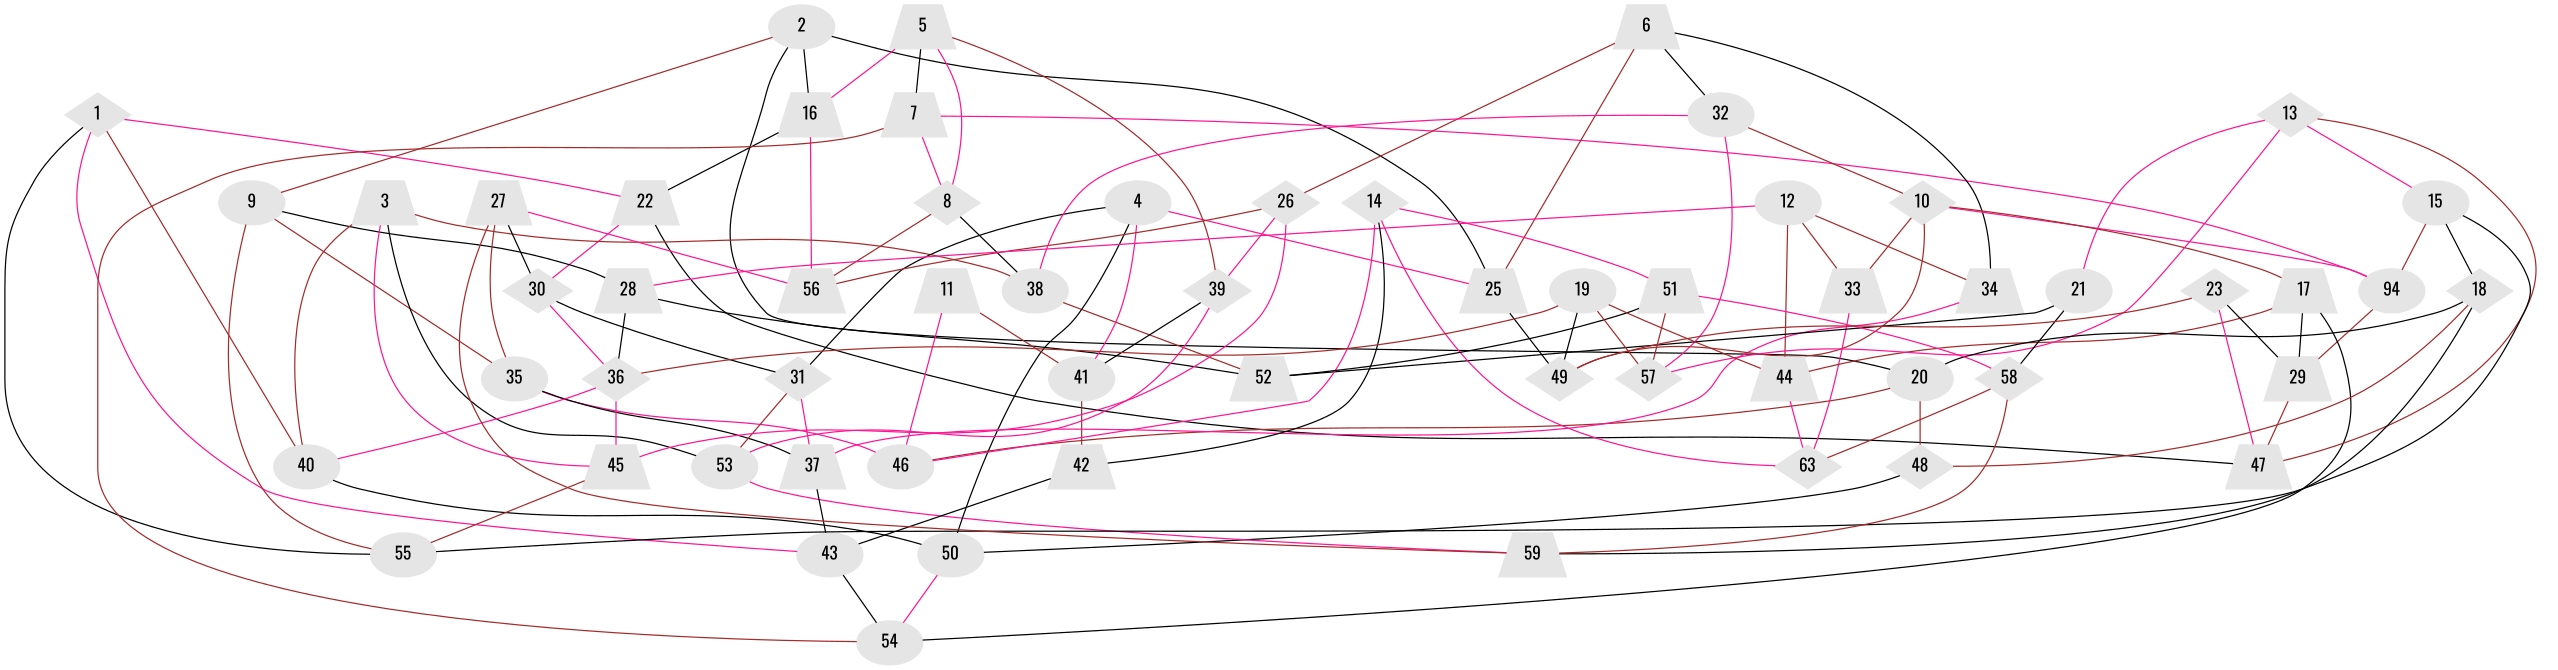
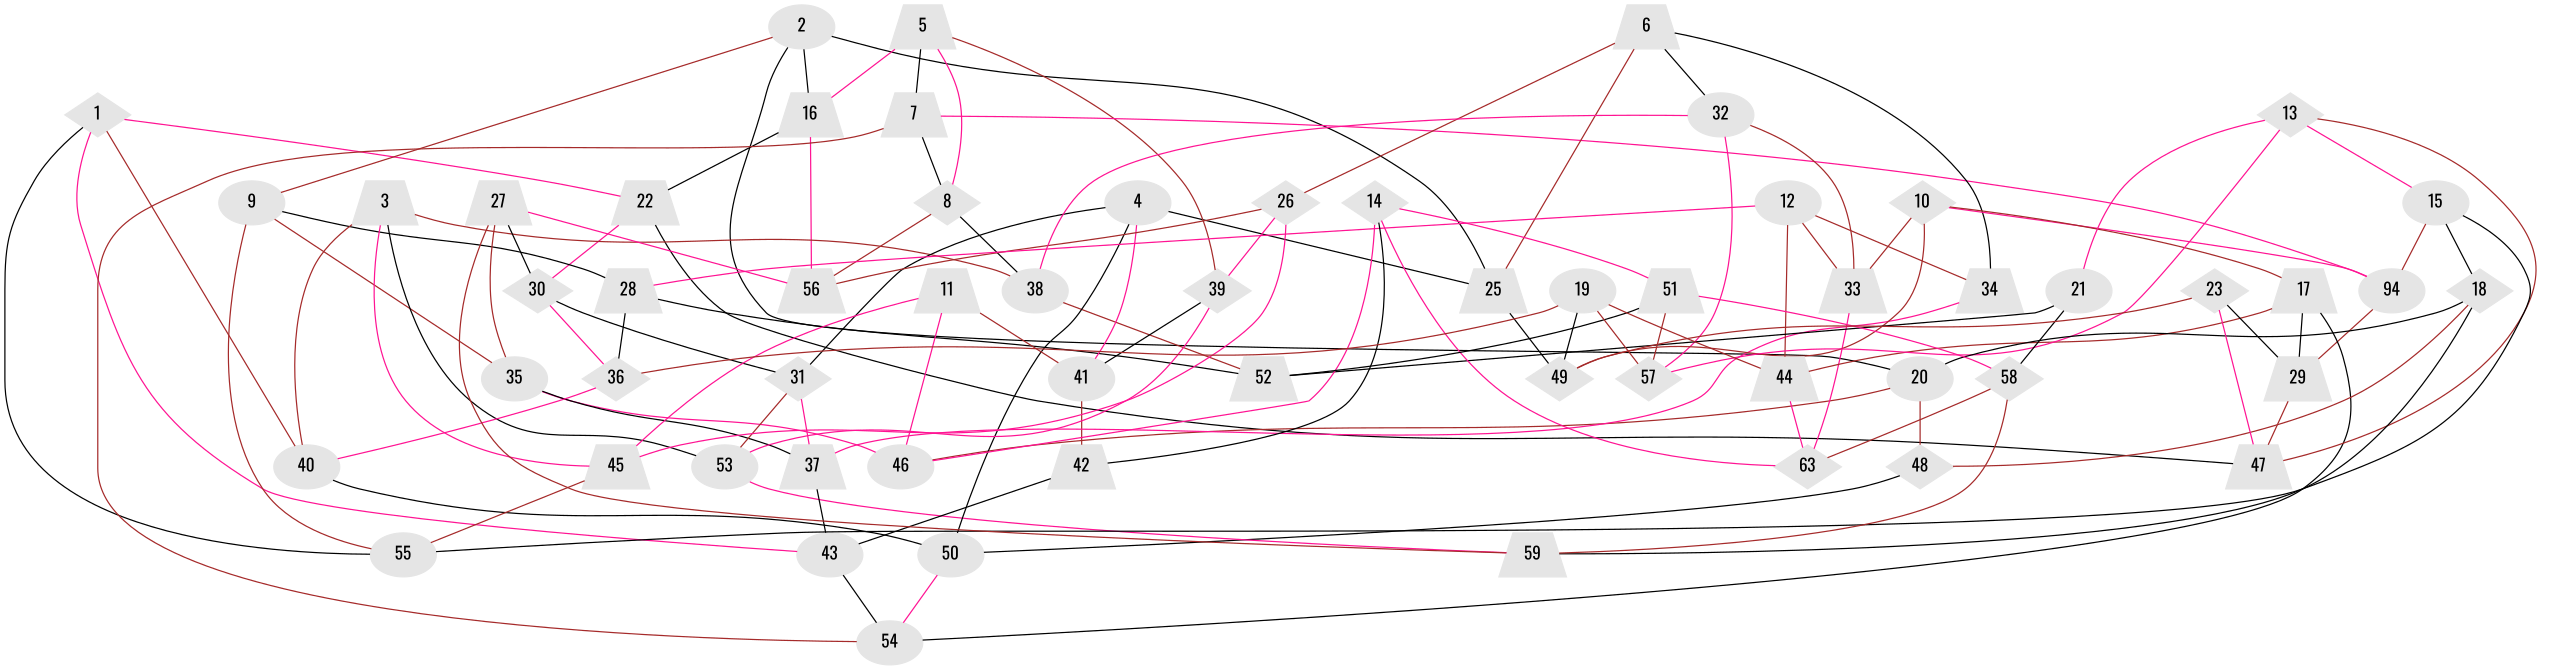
(1806, 152) -> (1830, 178)
(932, 161) -> (932, 161)
(1319, 248) -> (1319, 248)
(616, 423) -> (773, 347)
